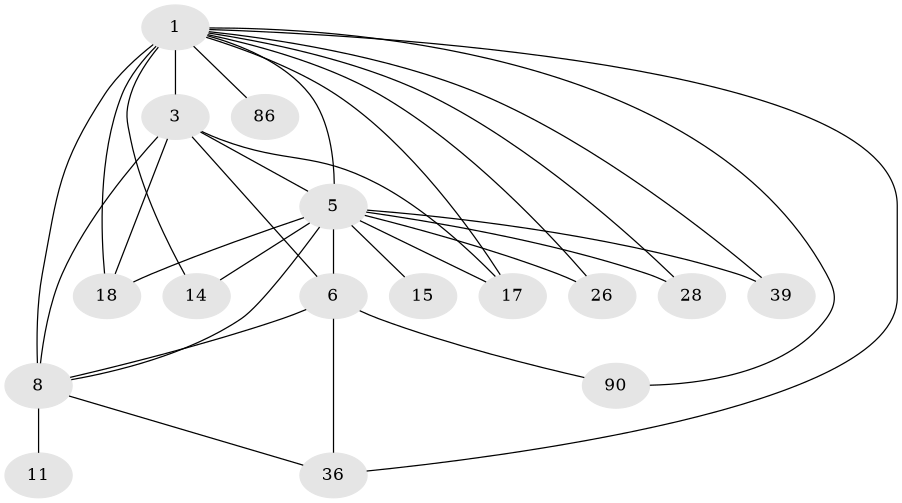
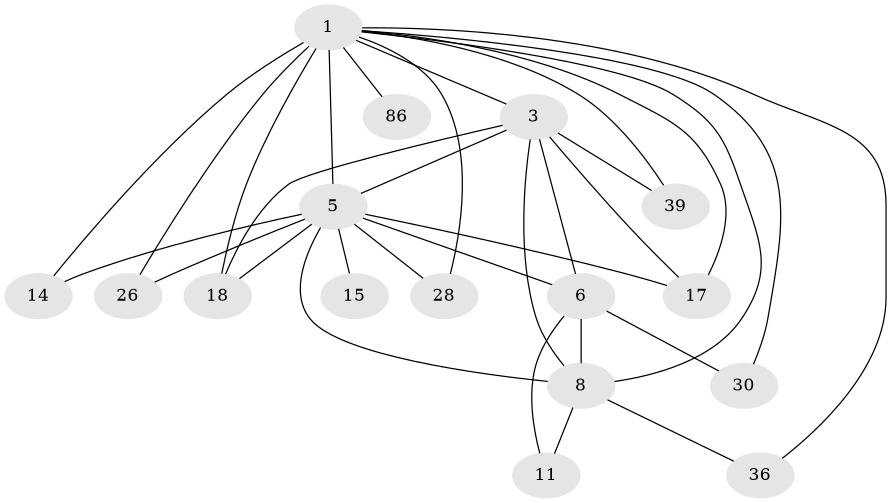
(564, 234) -> (605, 162)
(334, 386) -> (532, 388)
(616, 386) -> (744, 386)
